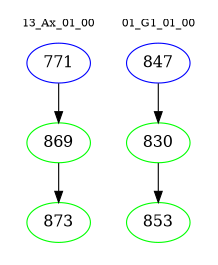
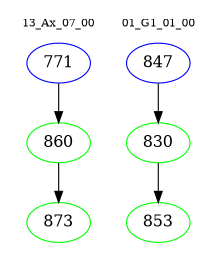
(59, 24) -> (59, 24)
(59, 143) -> (59, 143)
